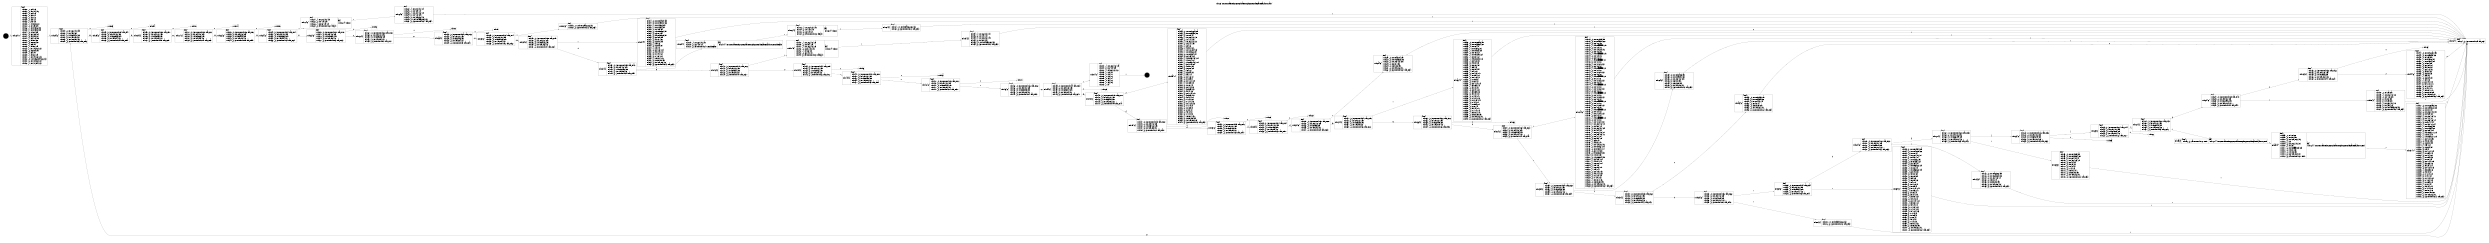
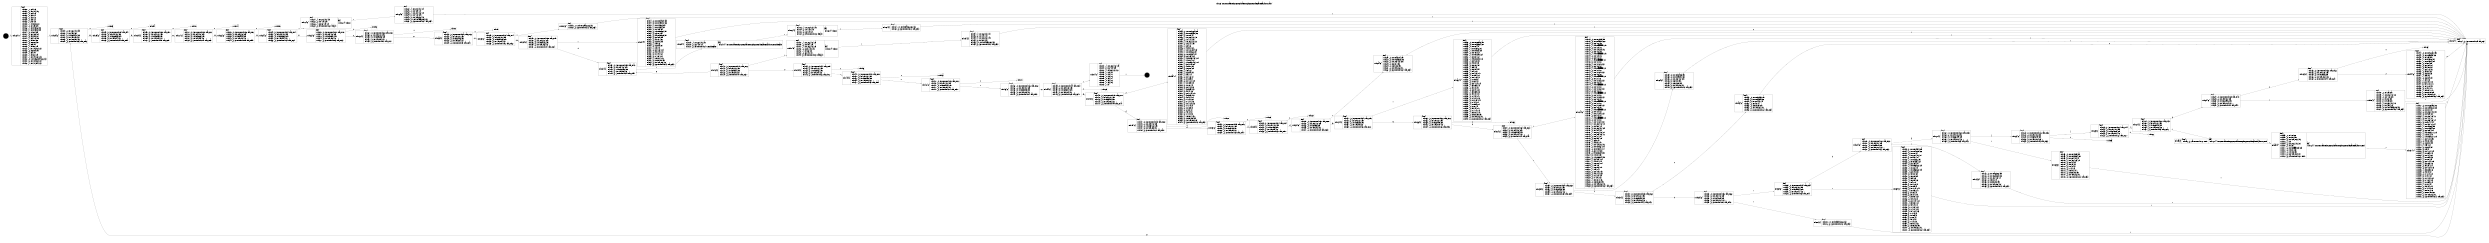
(673, 71) -> (674, 73)
